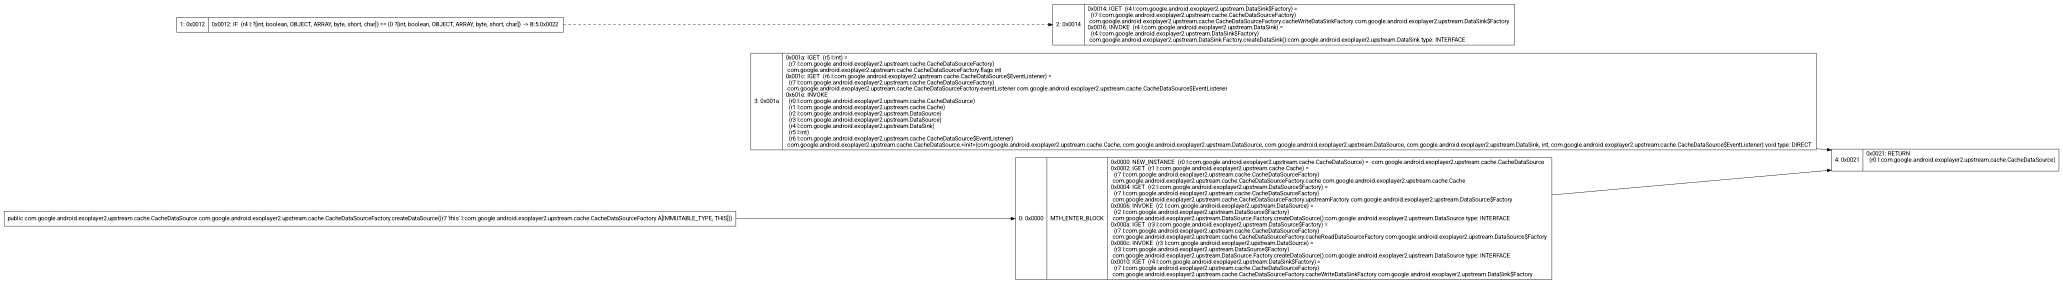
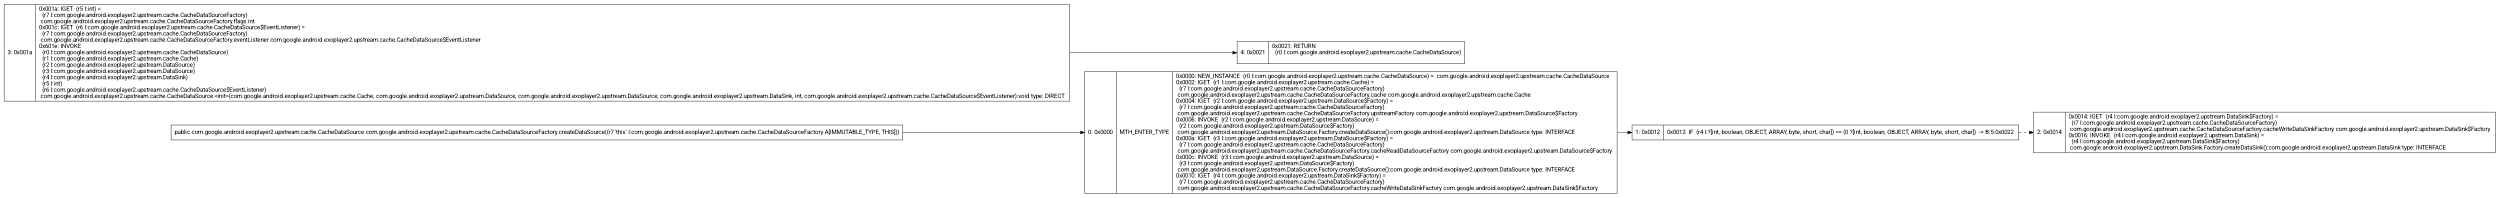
(1690, 183) -> (1622, 132)
(1077, 218) -> (1145, 132)
